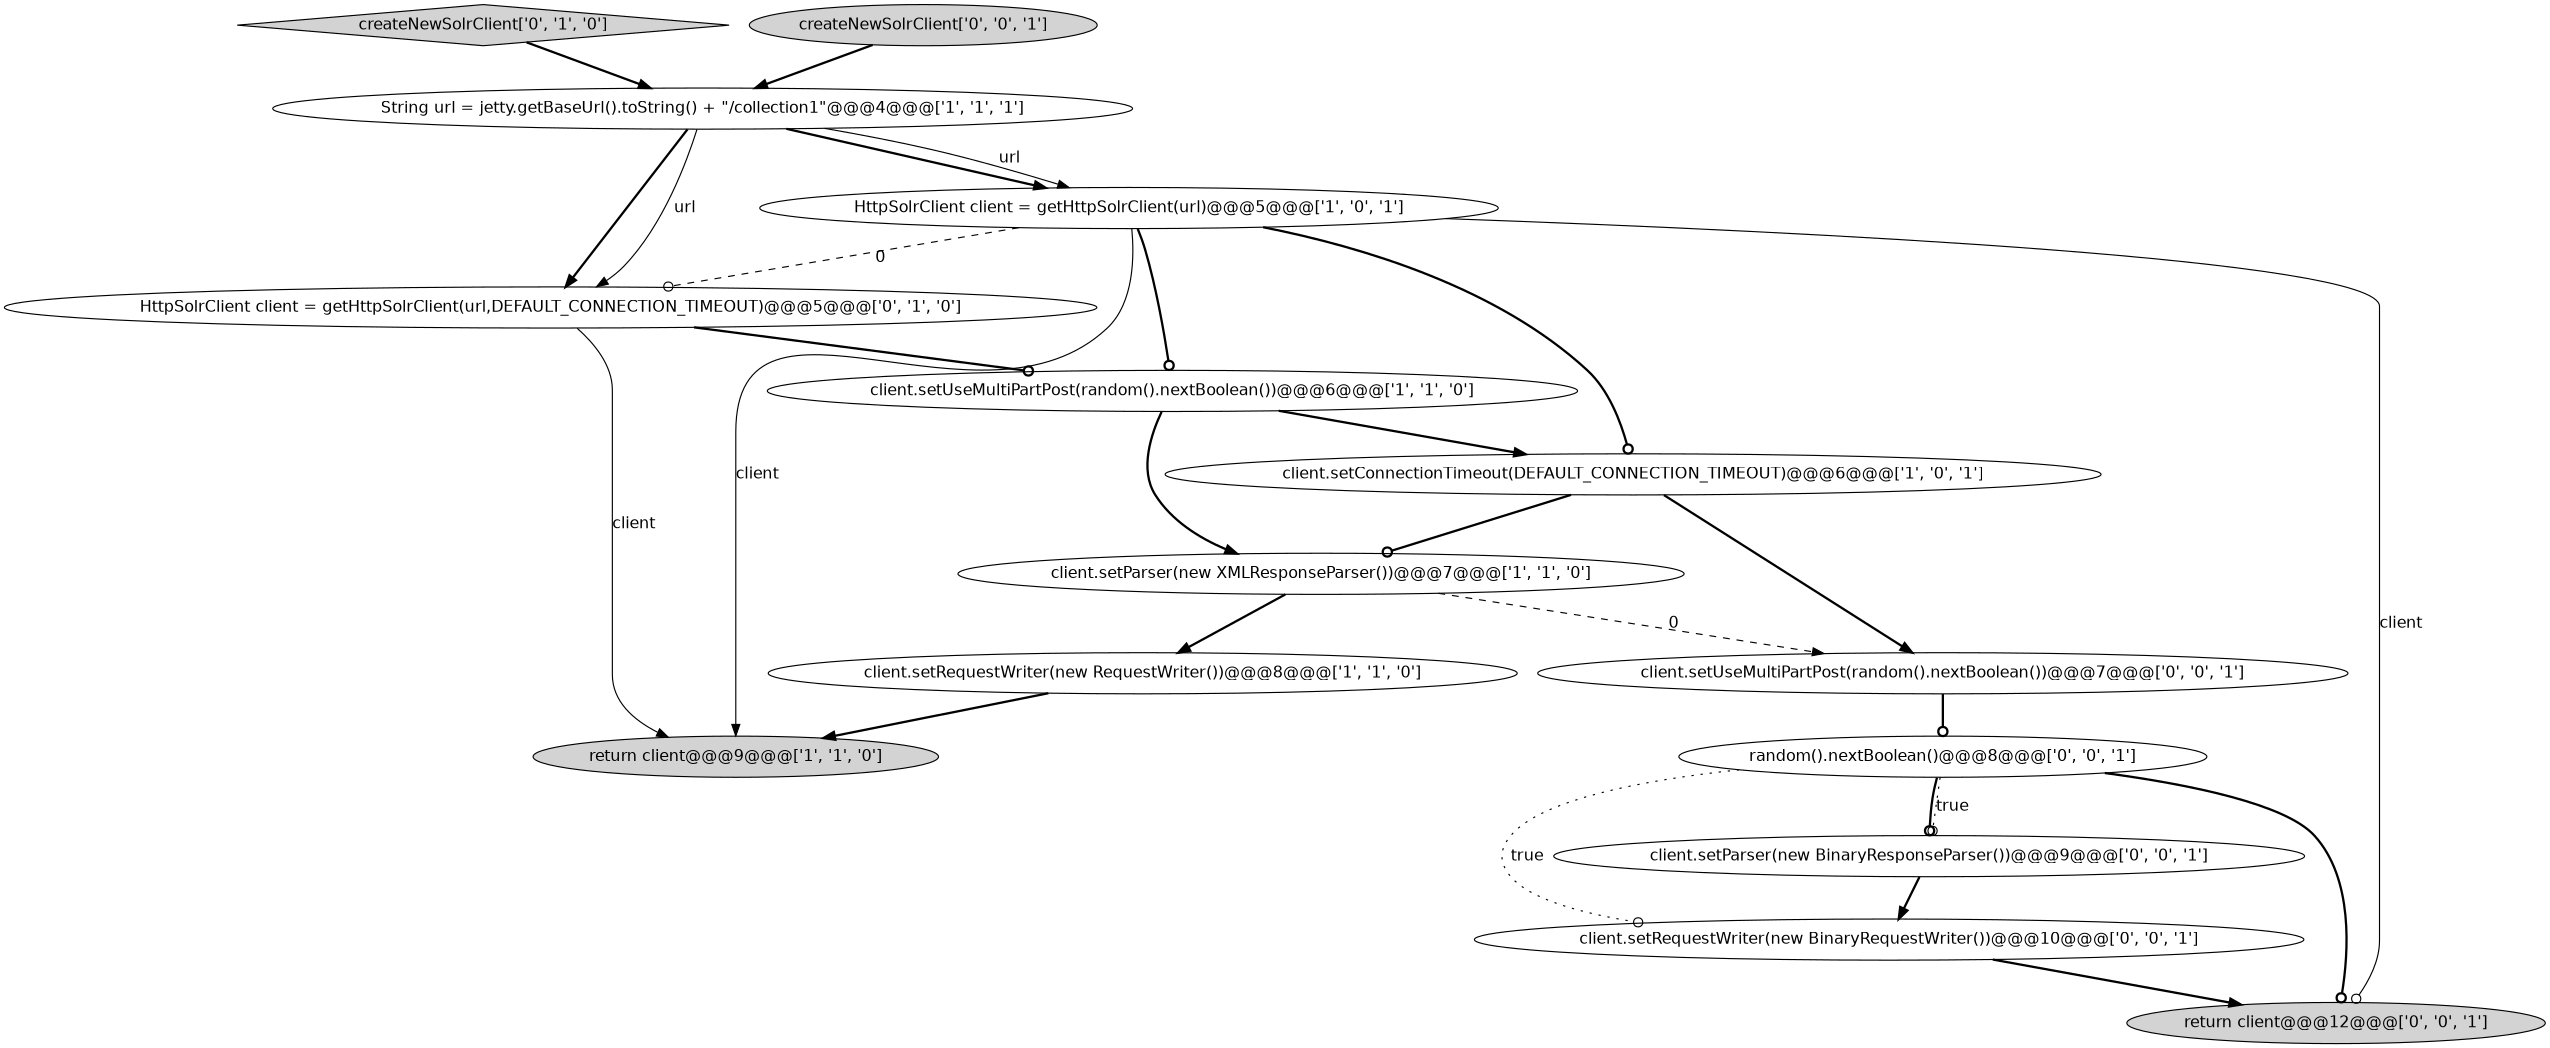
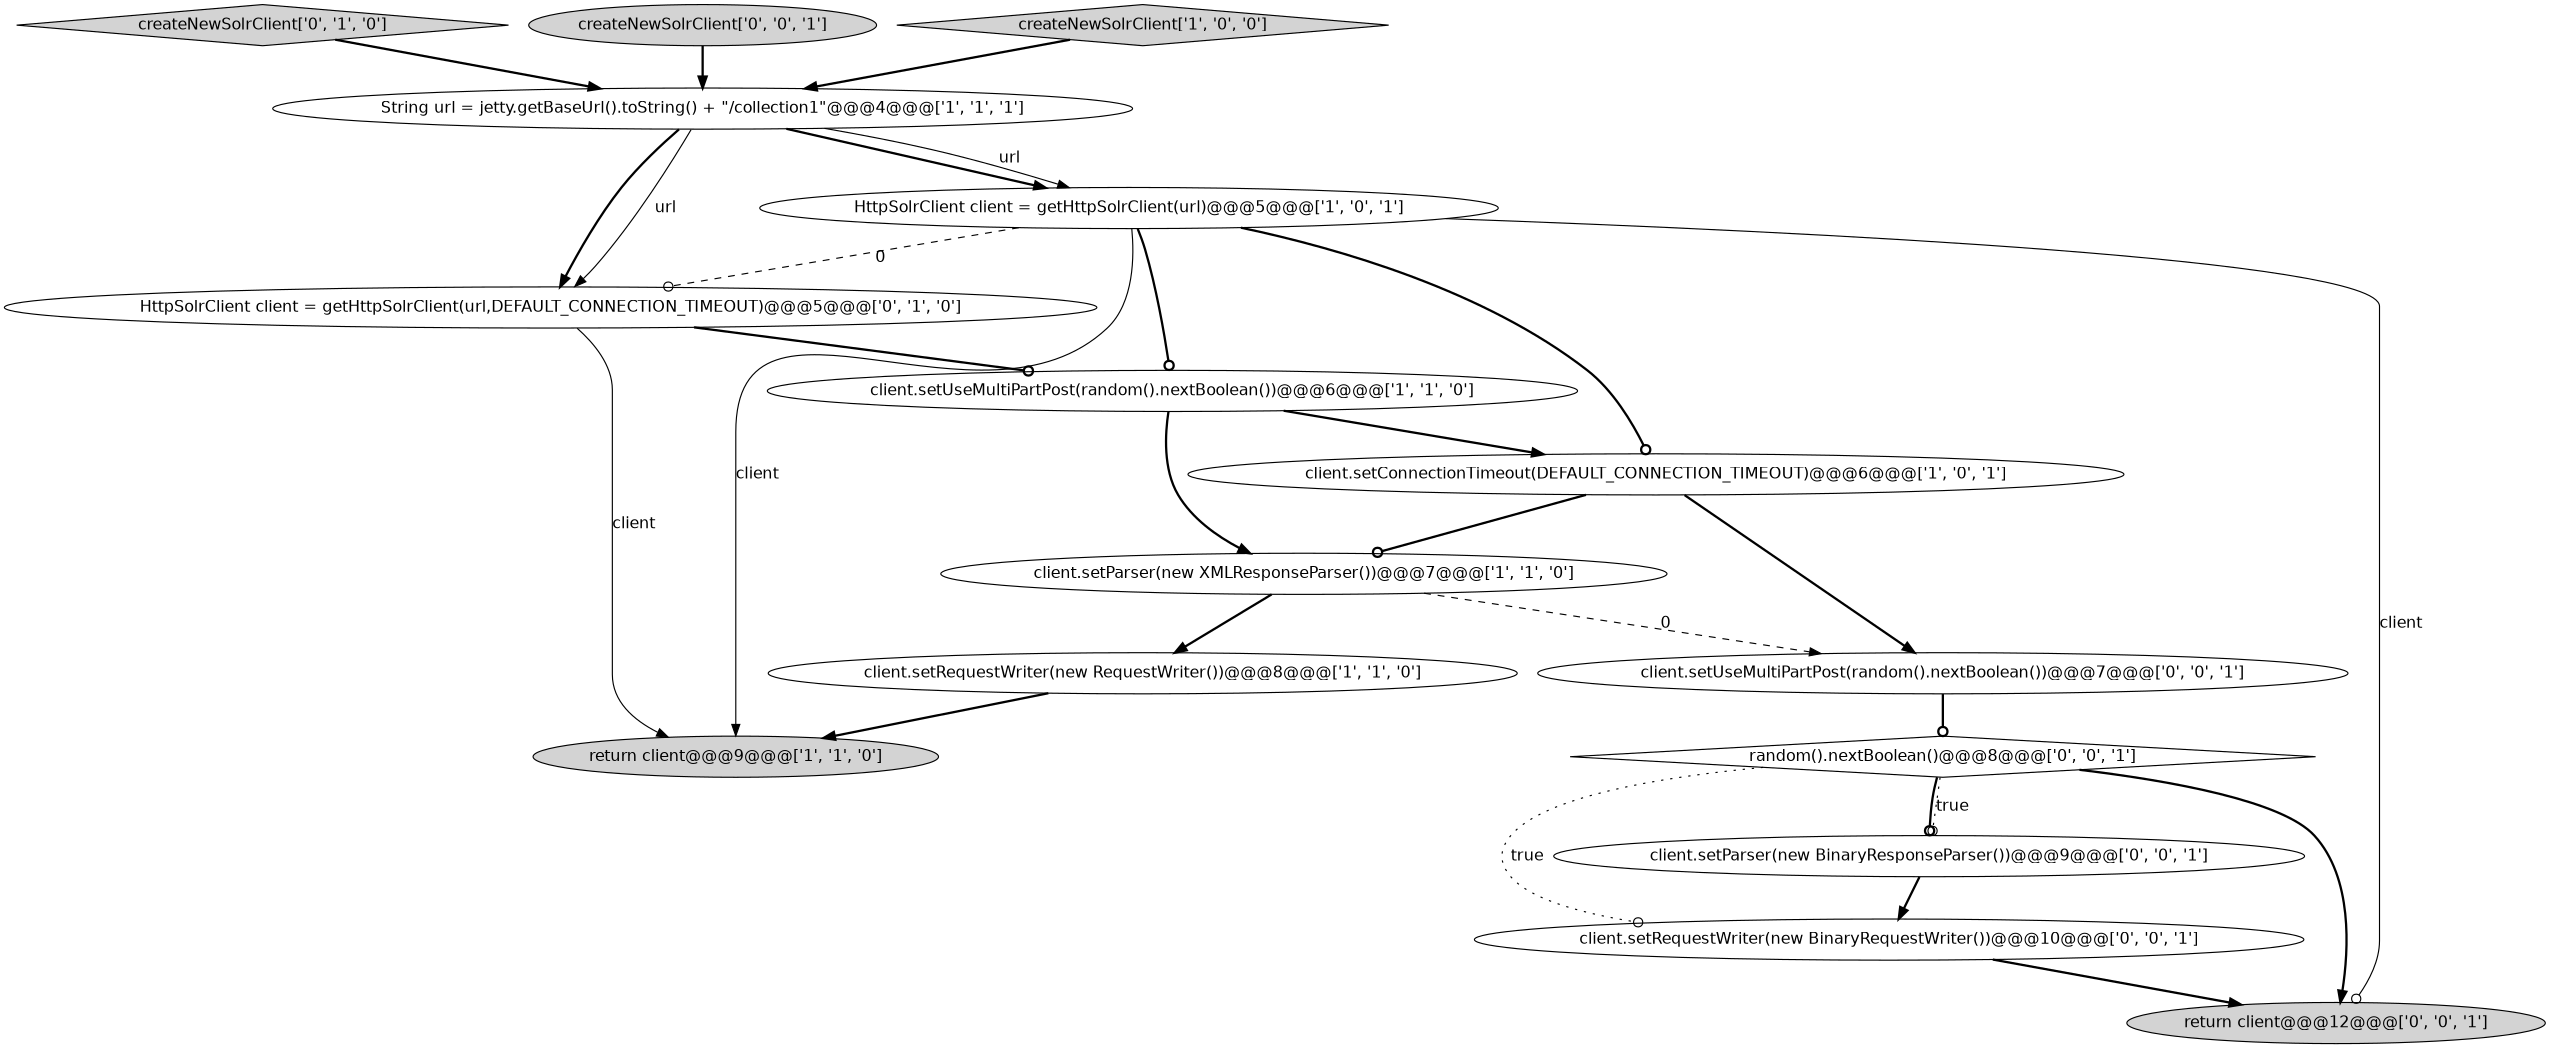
none -> (1143, 25)
(1943, 757) -> (1943, 757)
(2291, 819) -> (2279, 813)
